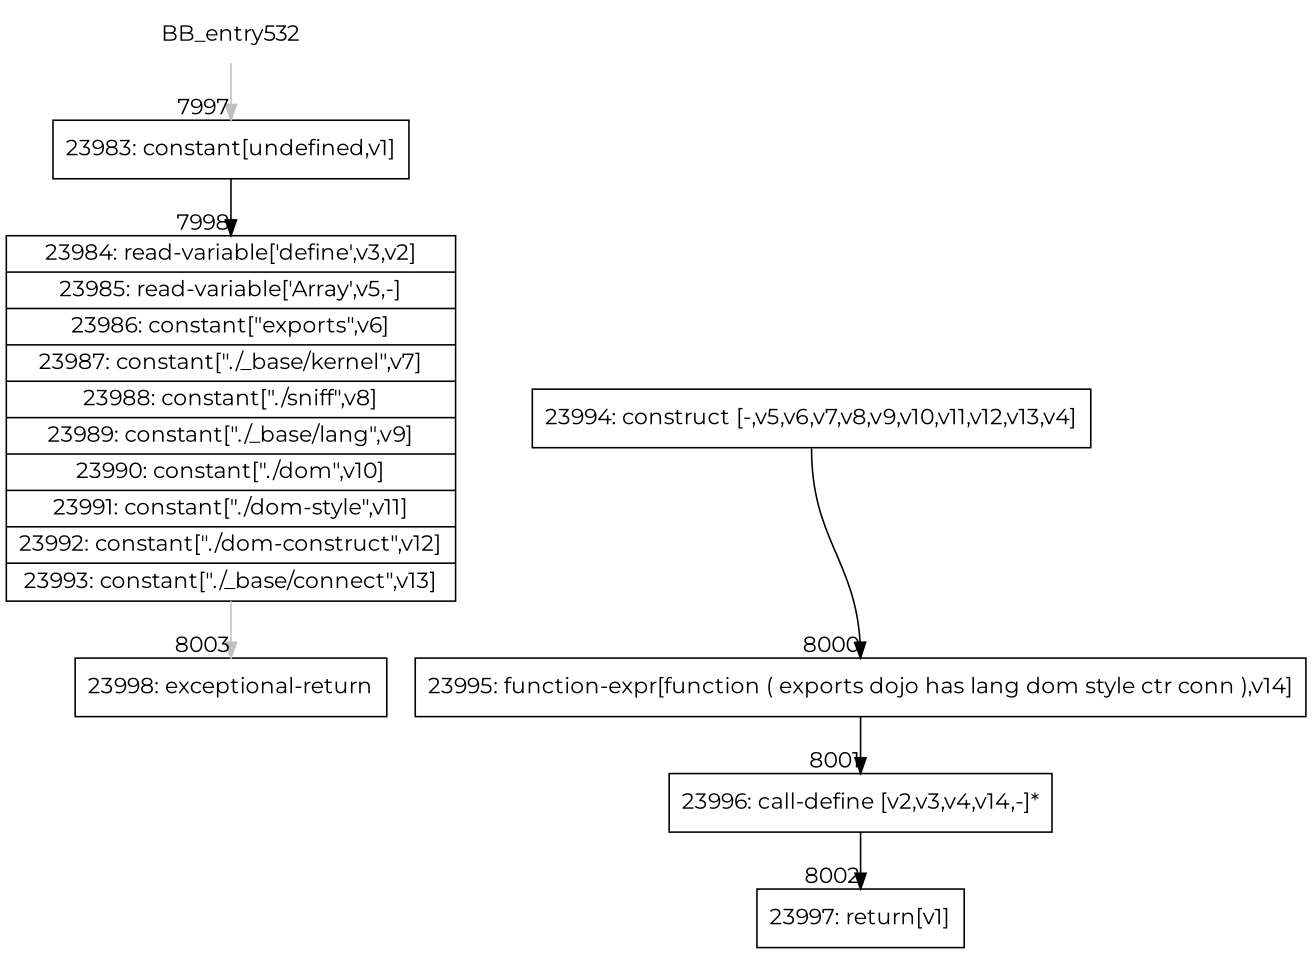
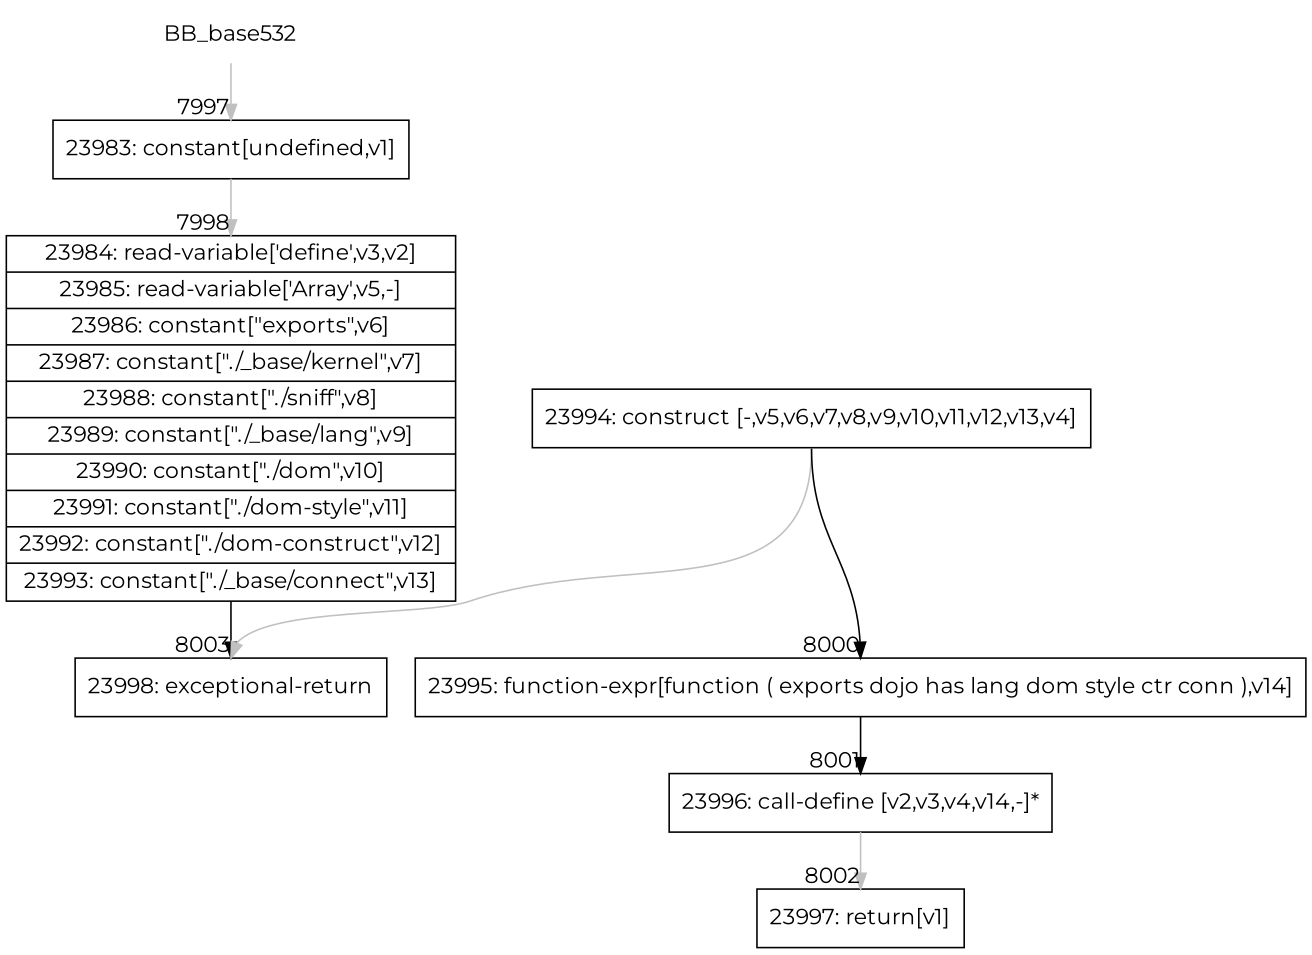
(231, 35) -> (231, 35)
(231, 199) -> (231, 199)
none -> (555, 583)
(231, 622) -> (231, 622)
(861, 853) -> (861, 853)
